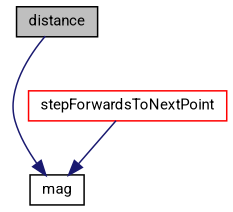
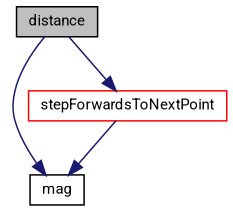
none -> (87, 58)
